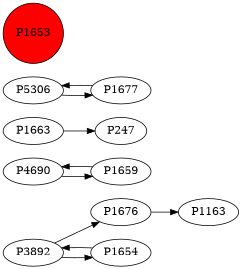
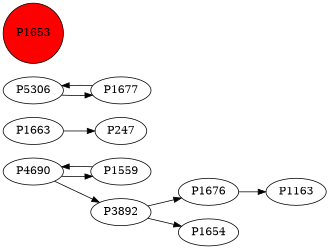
(121, 172) -> (121, 172)
(81, 248) -> (74, 190)
